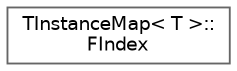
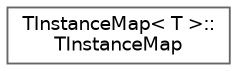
(119, 35) -> (119, 35)
